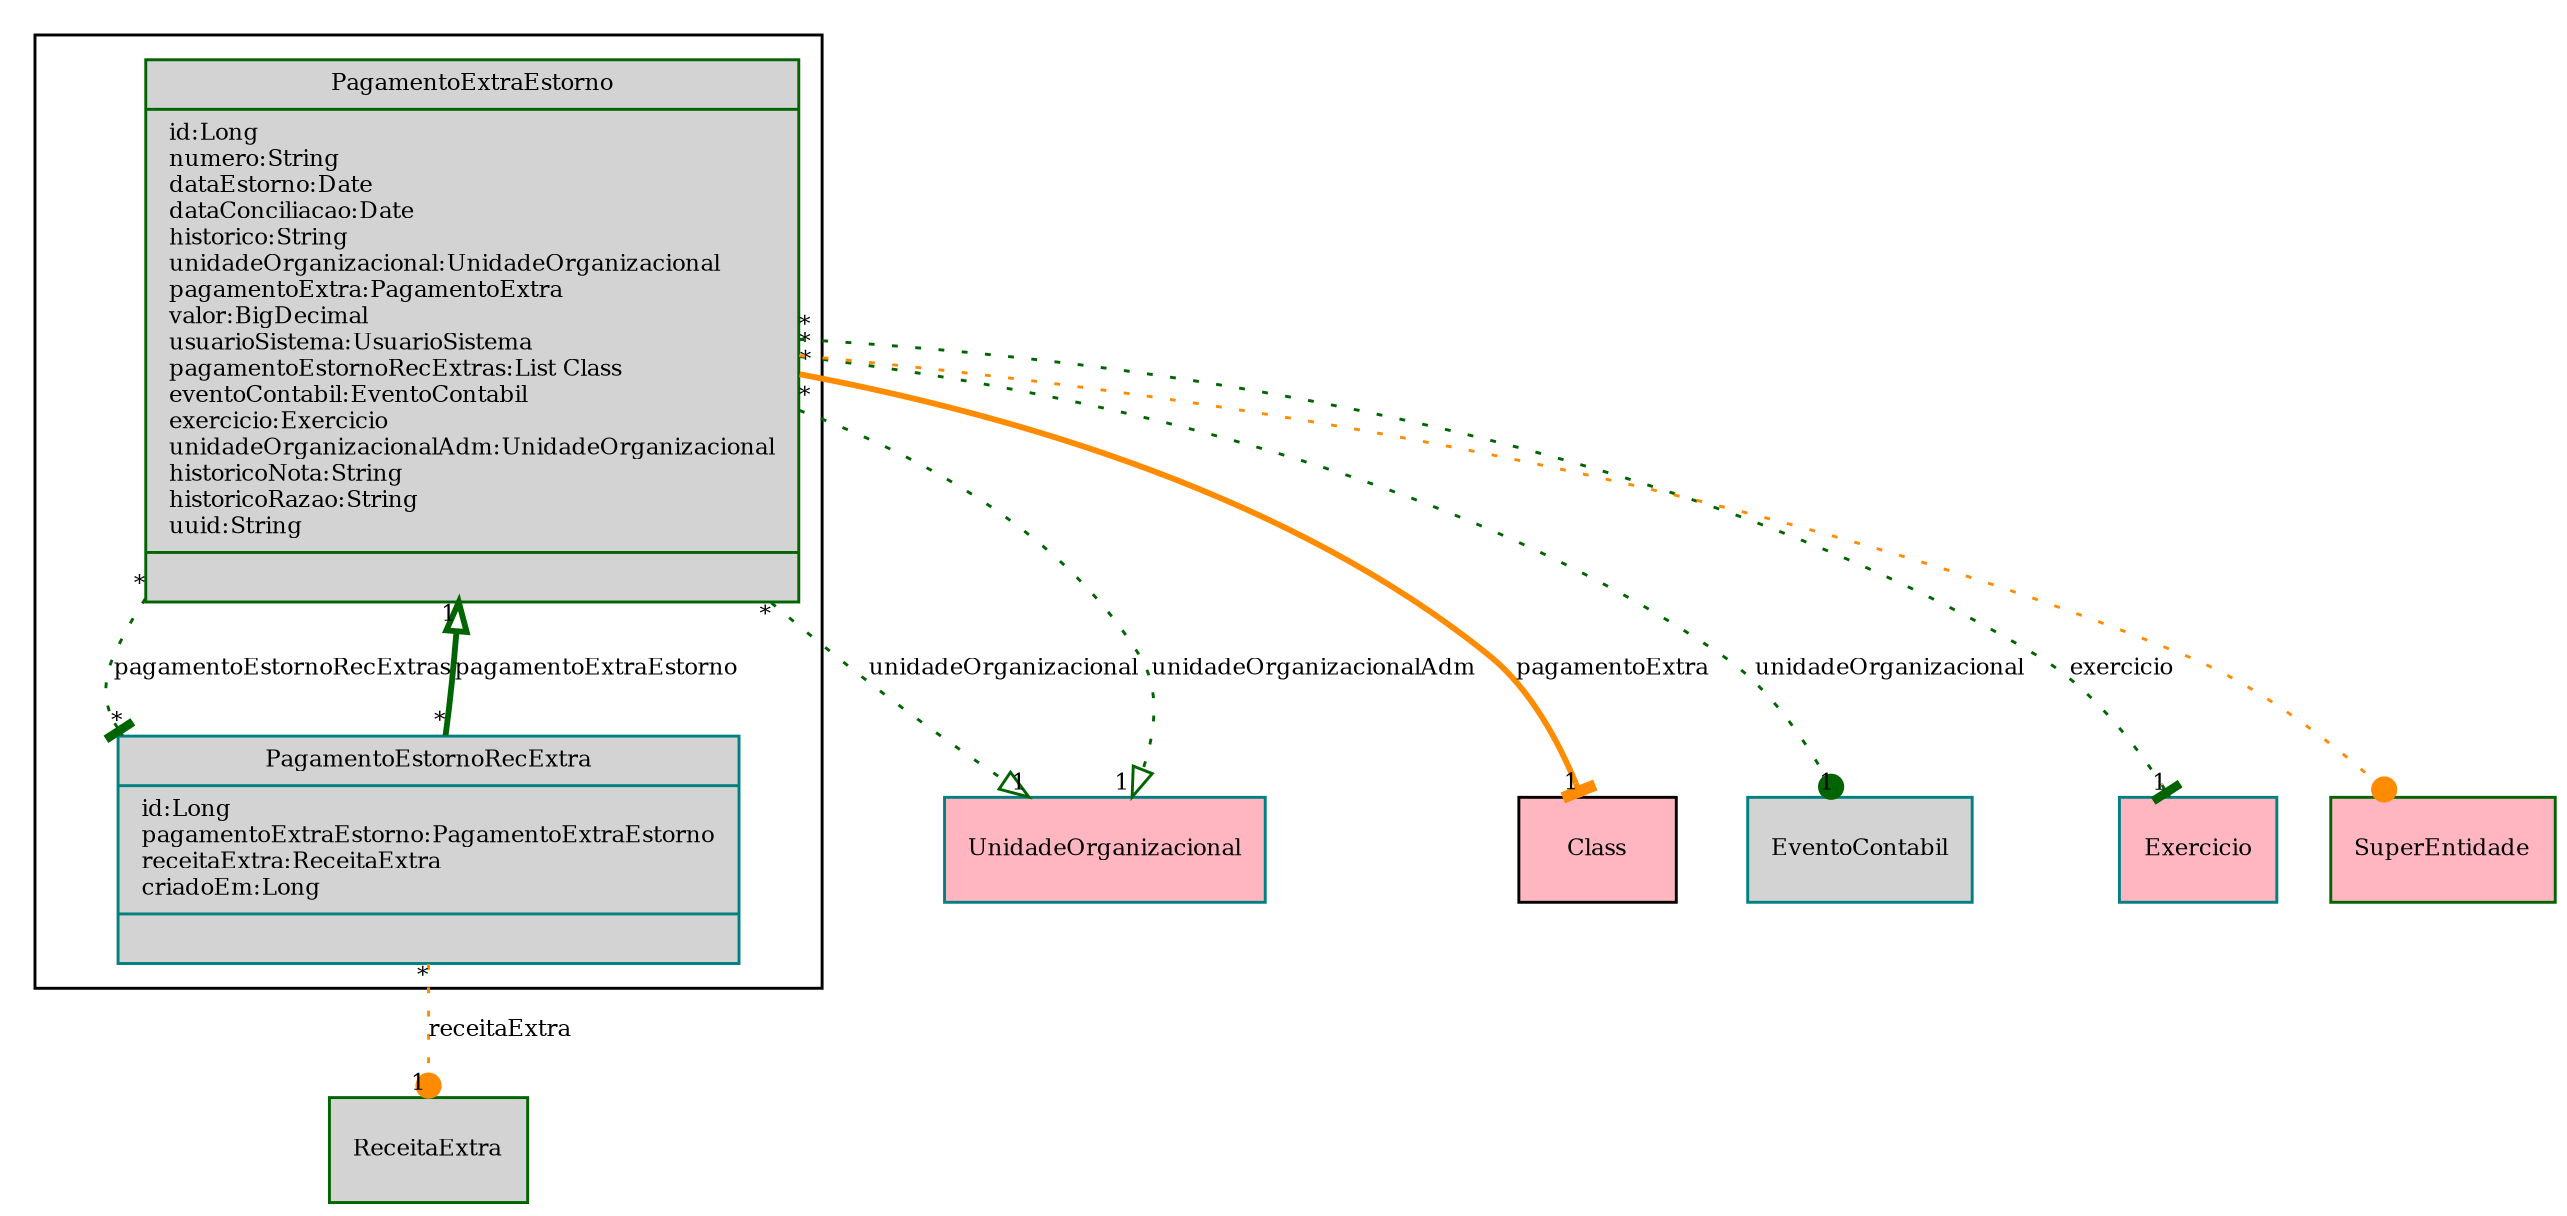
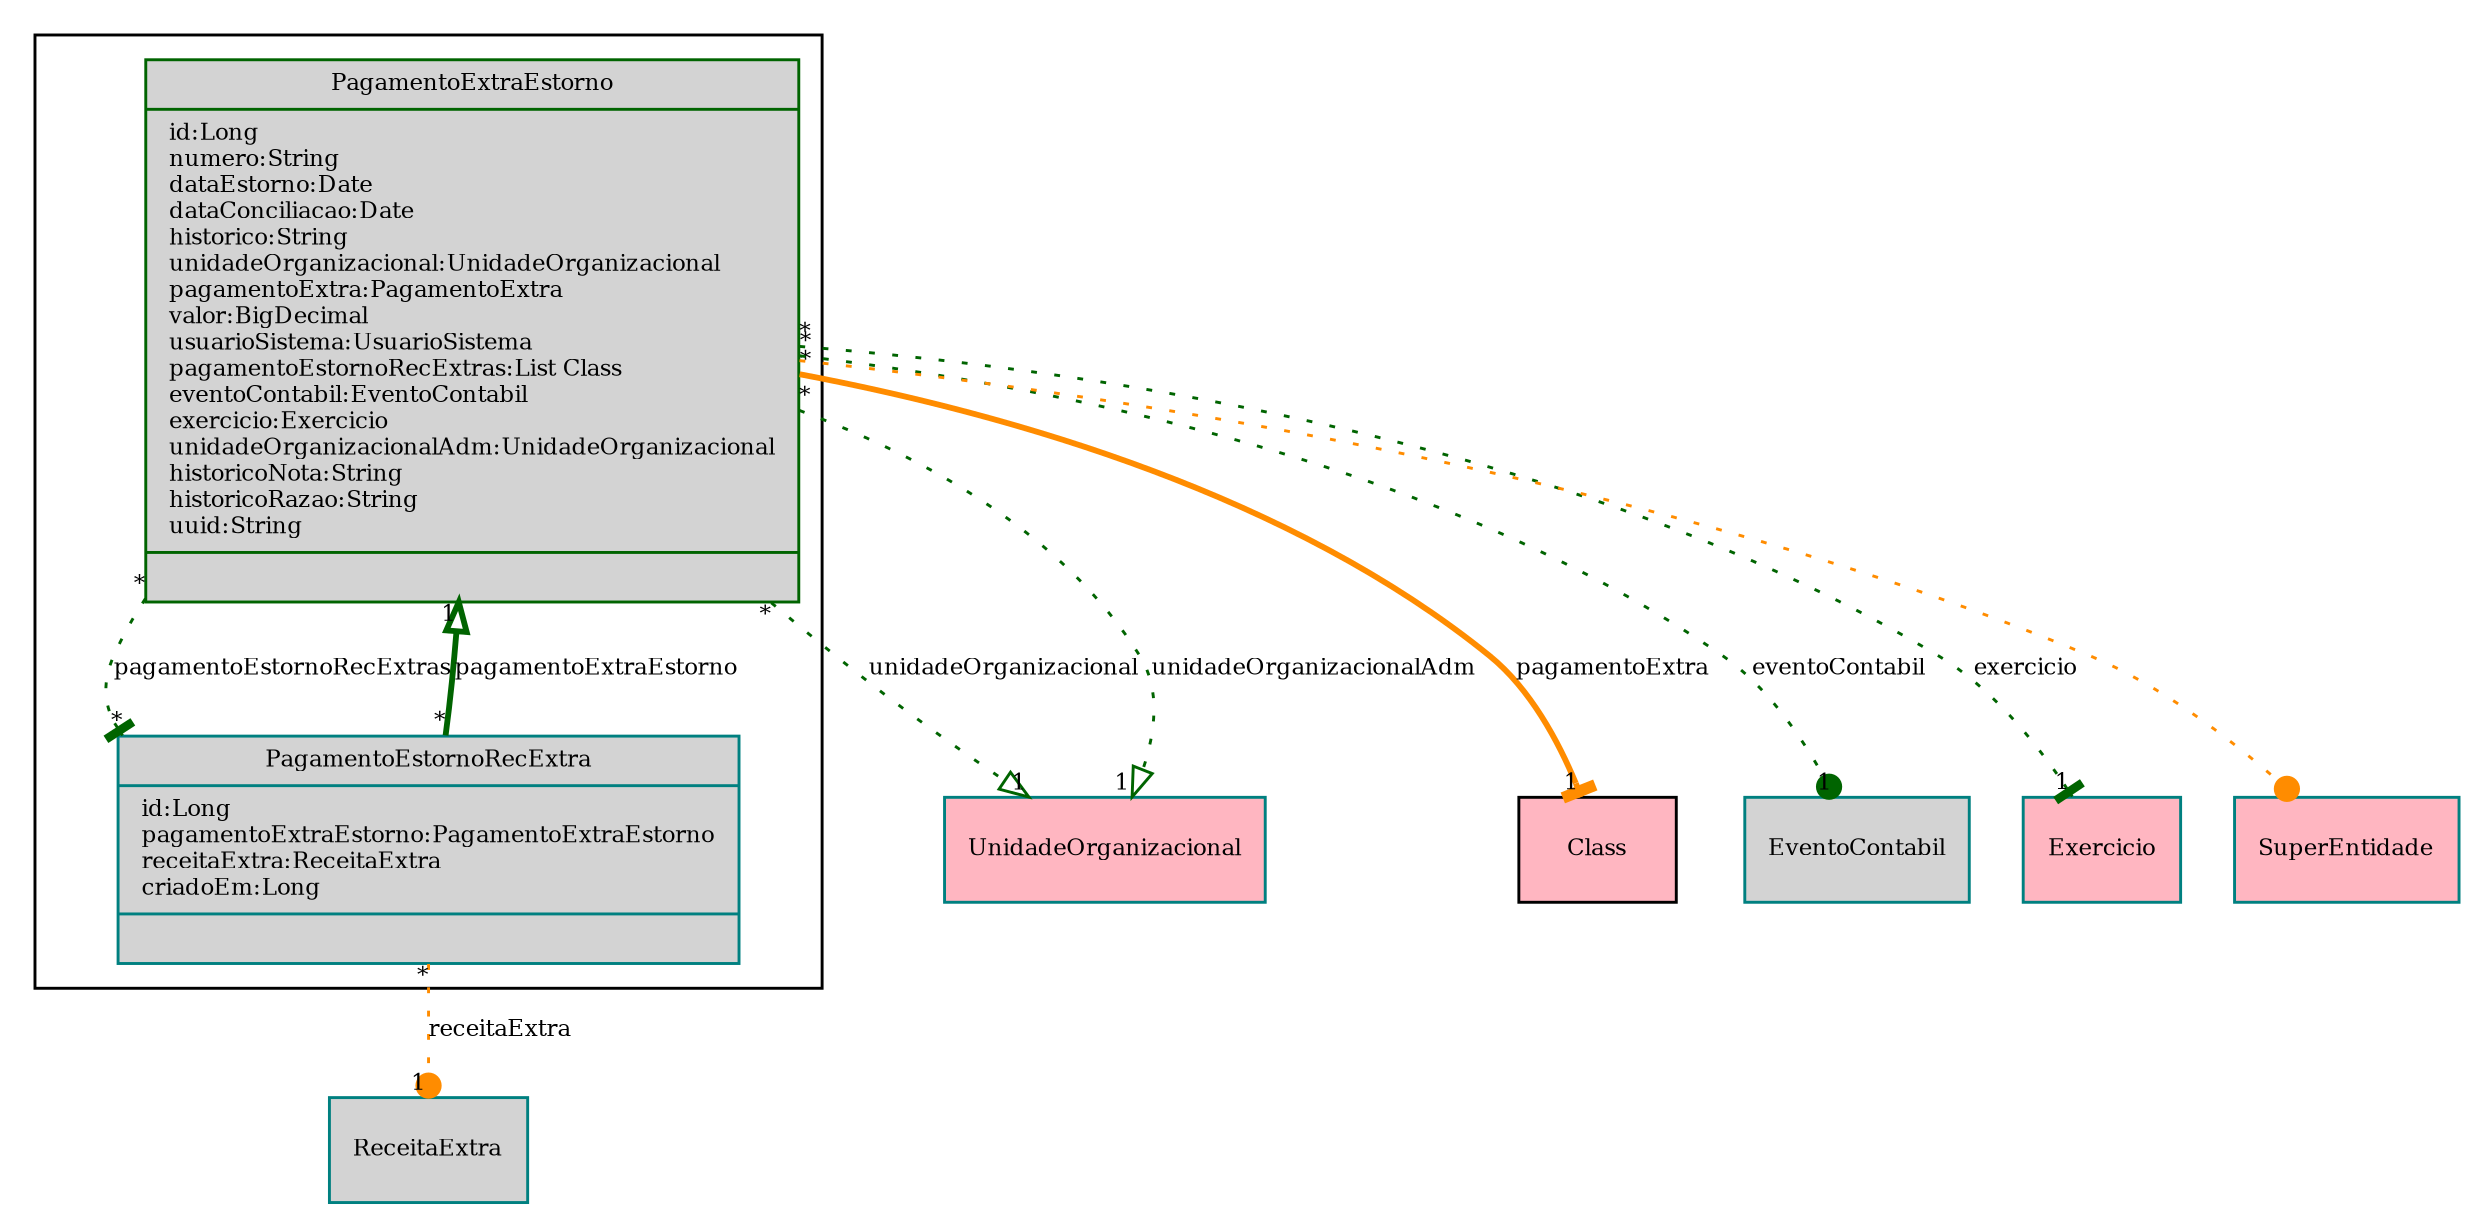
(1891, 669) -> (1840, 669)
(2443, 850) -> (2347, 850)
(429, 1150) -> (429, 1150)
